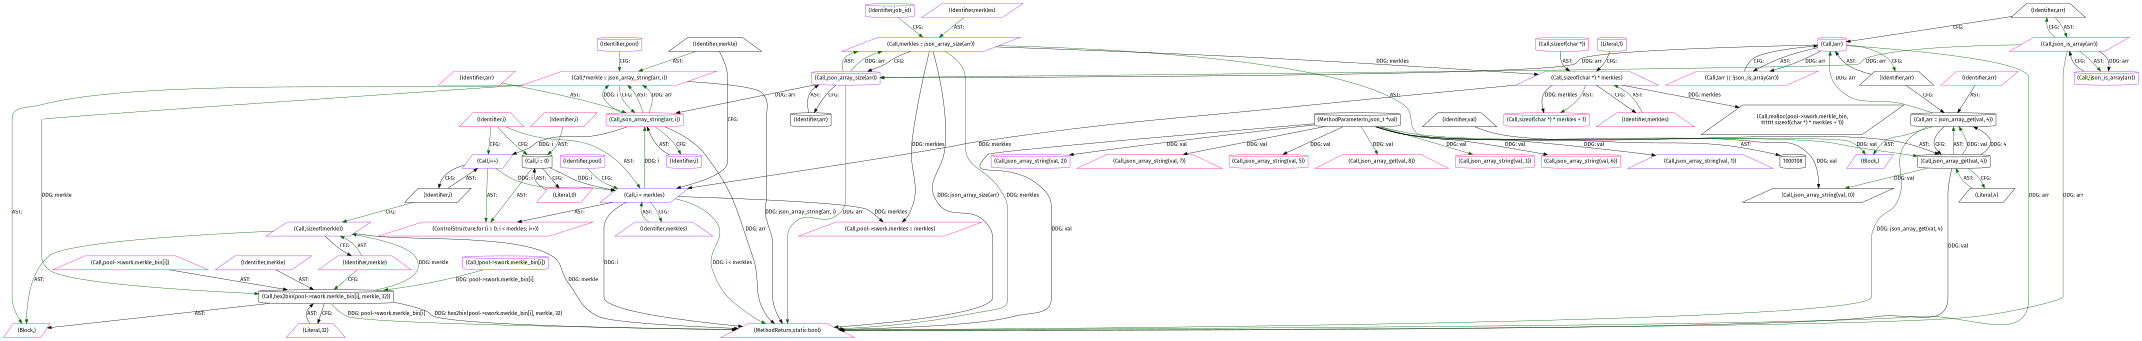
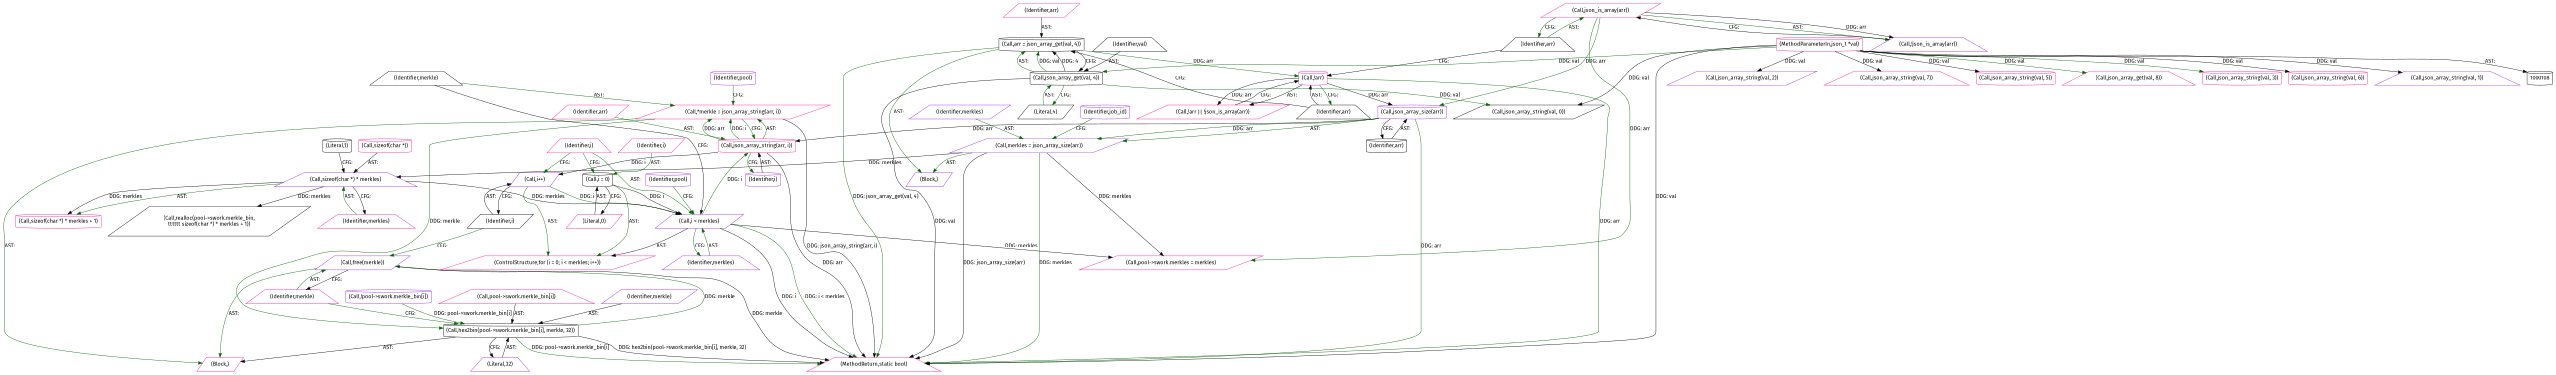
(1612, 44) -> (337, 146)
(891, 60) -> none
(2106, 78) -> (1928, 44)
(1357, 120) -> (1819, 44)
(1031, 161) -> (1742, 78)
(319, 229) -> (363, 263)
(1835, 323) -> (1558, 246)
